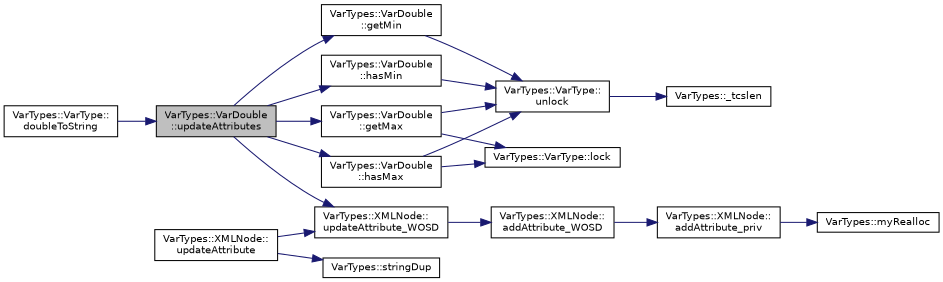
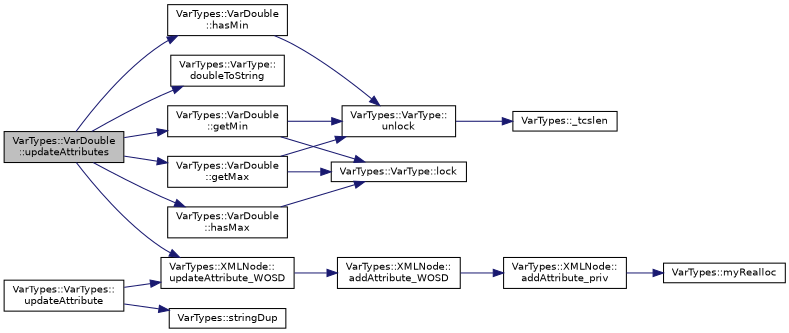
(132, 121) -> (132, 110)
(474, 134) -> none
none -> (325, 150)
(216, 245) -> (64, 296)
